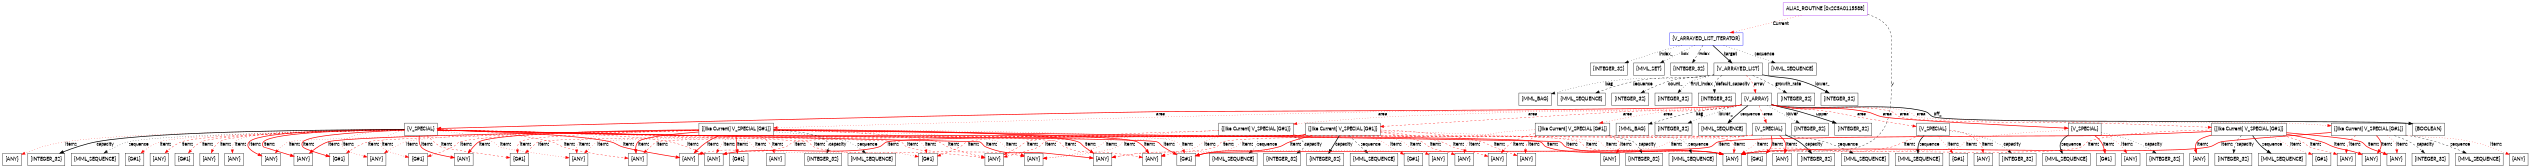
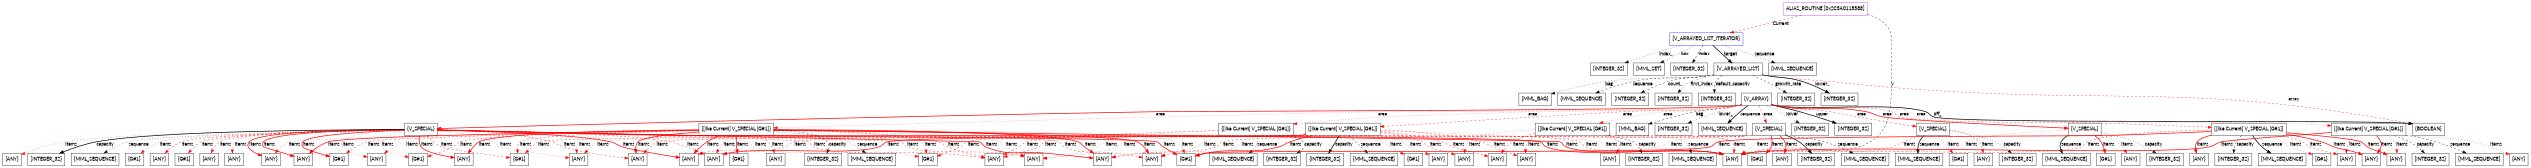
(1768, 24) -> (1768, 24)
(1752, 82) -> (2086, 96)
